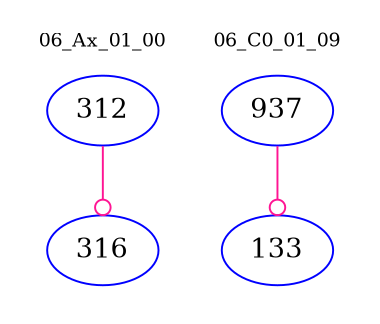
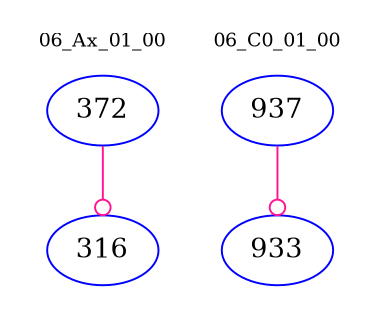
(277, 42) -> (277, 42)
(103, 111) -> (103, 111)
(277, 250) -> (277, 250)
